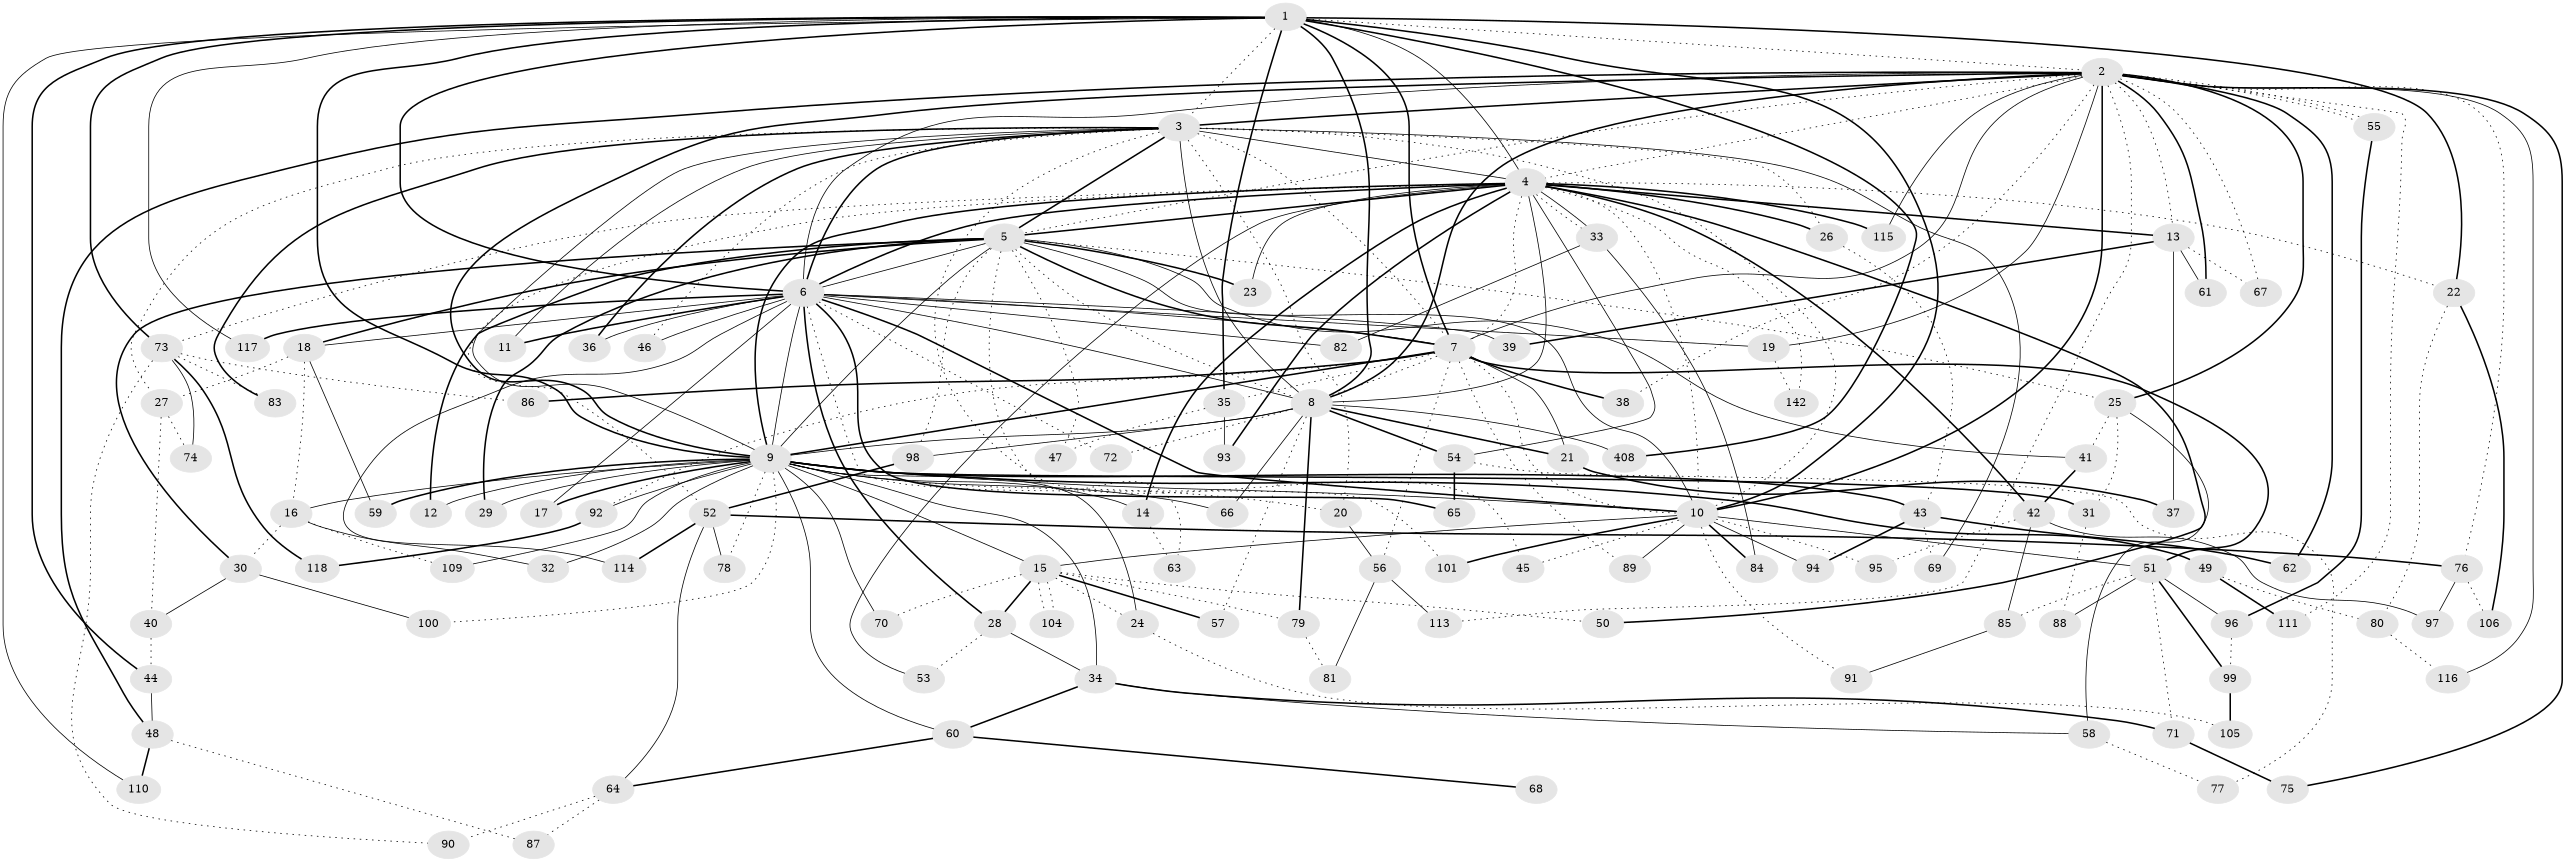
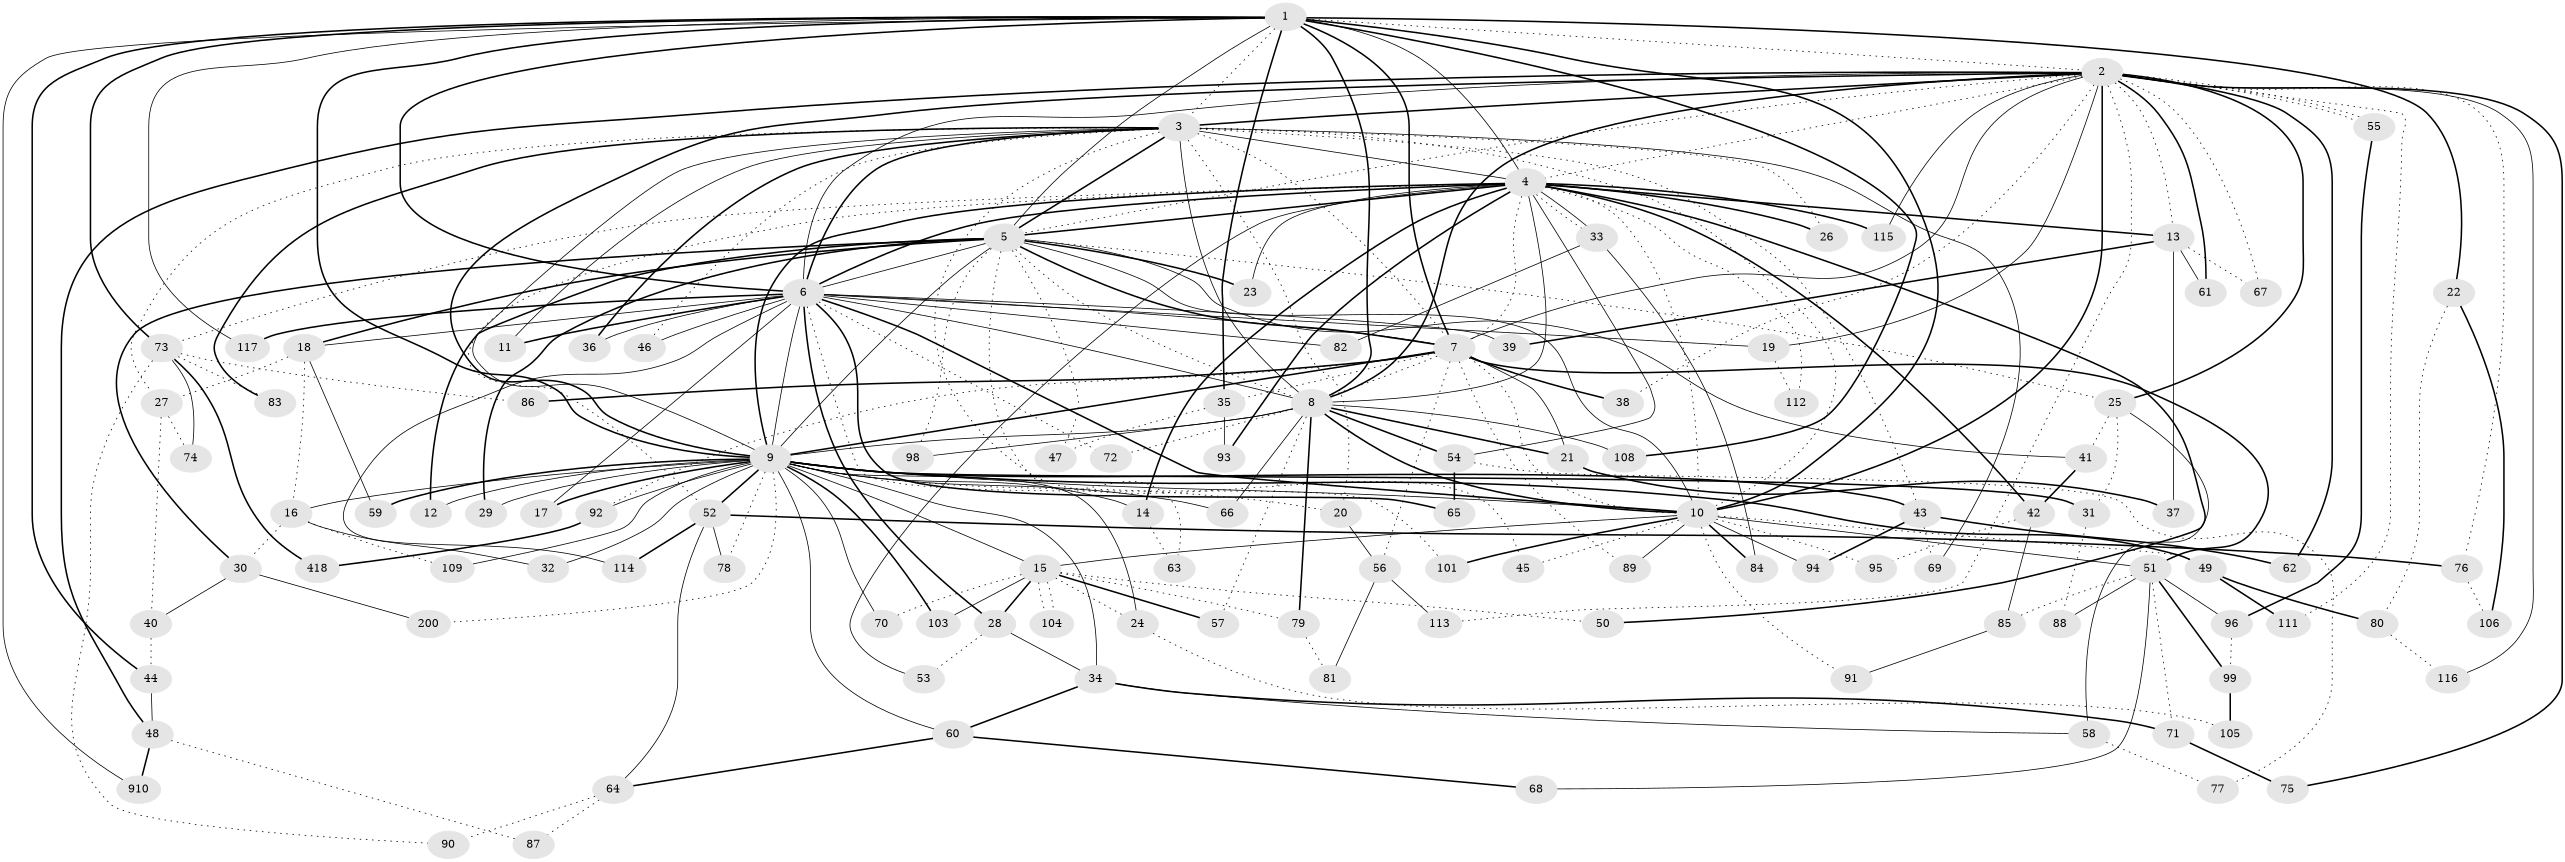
none -> (1147, 105)
(1974, 198) -> none
(1946, 353) -> (1638, 177)
(1796, 403) -> (1796, 403)
(1625, 458) -> (1625, 458)
(816, 485) -> (740, 486)
none -> (1492, 491)
none -> (1860, 527)
(317, 569) -> (317, 569)
(2293, 601) -> (2293, 601)
(429, 624) -> (429, 624)
none -> (938, 624)
(2433, 624) -> none
none -> (1924, 779)
(139, 790) -> (139, 790)
